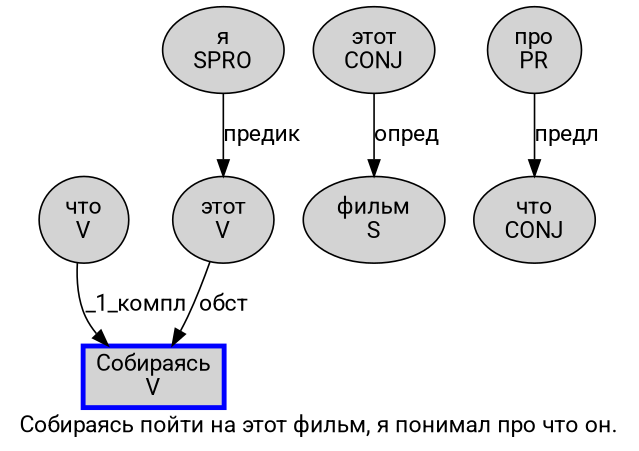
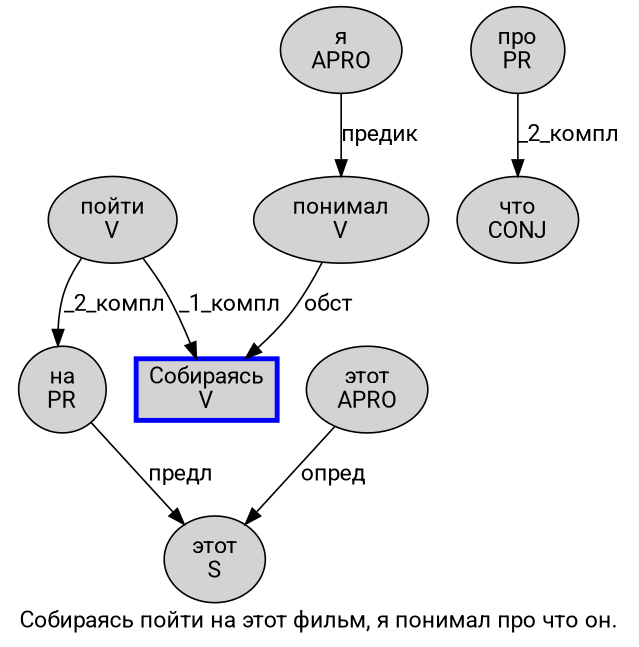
(223, 50) -> (341, 50)
(374, 50) -> (367, 390)
(567, 135) -> (569, 135)
(84, 220) -> (113, 220)
(223, 220) -> (341, 220)
(374, 220) -> (215, 559)
none -> (62, 390)
